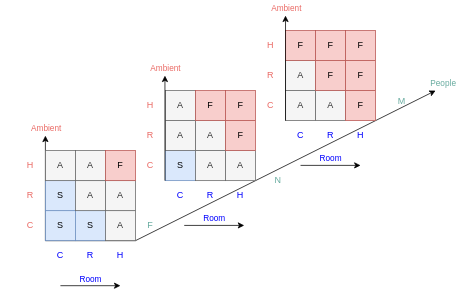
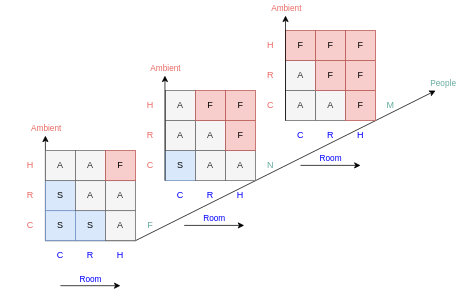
(402, 102) -> (390, 105)
(278, 180) -> (270, 165)
